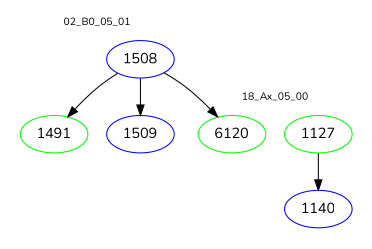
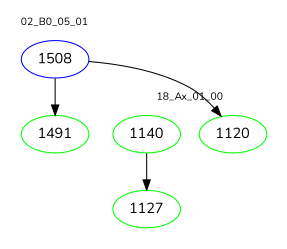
(275, 97) -> (190, 97)
(140, 134) -> none
(232, 134) -> (233, 134)
(318, 167) -> (147, 167)
(318, 209) -> (147, 134)
